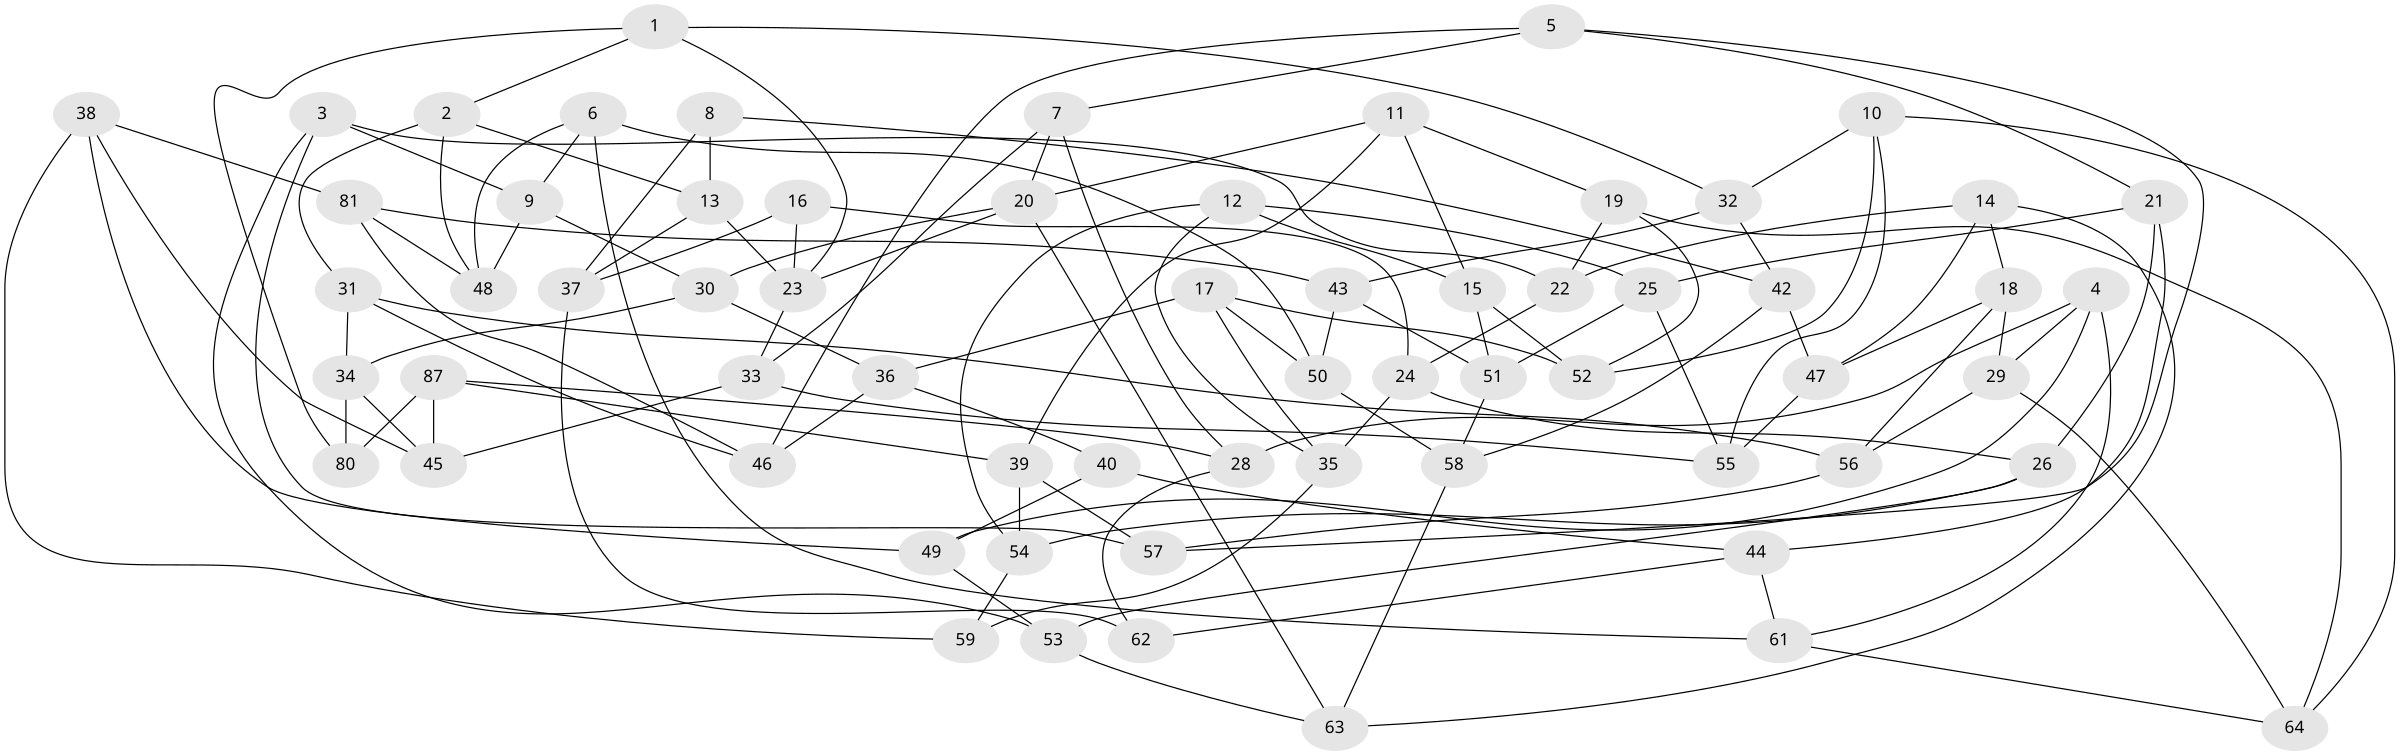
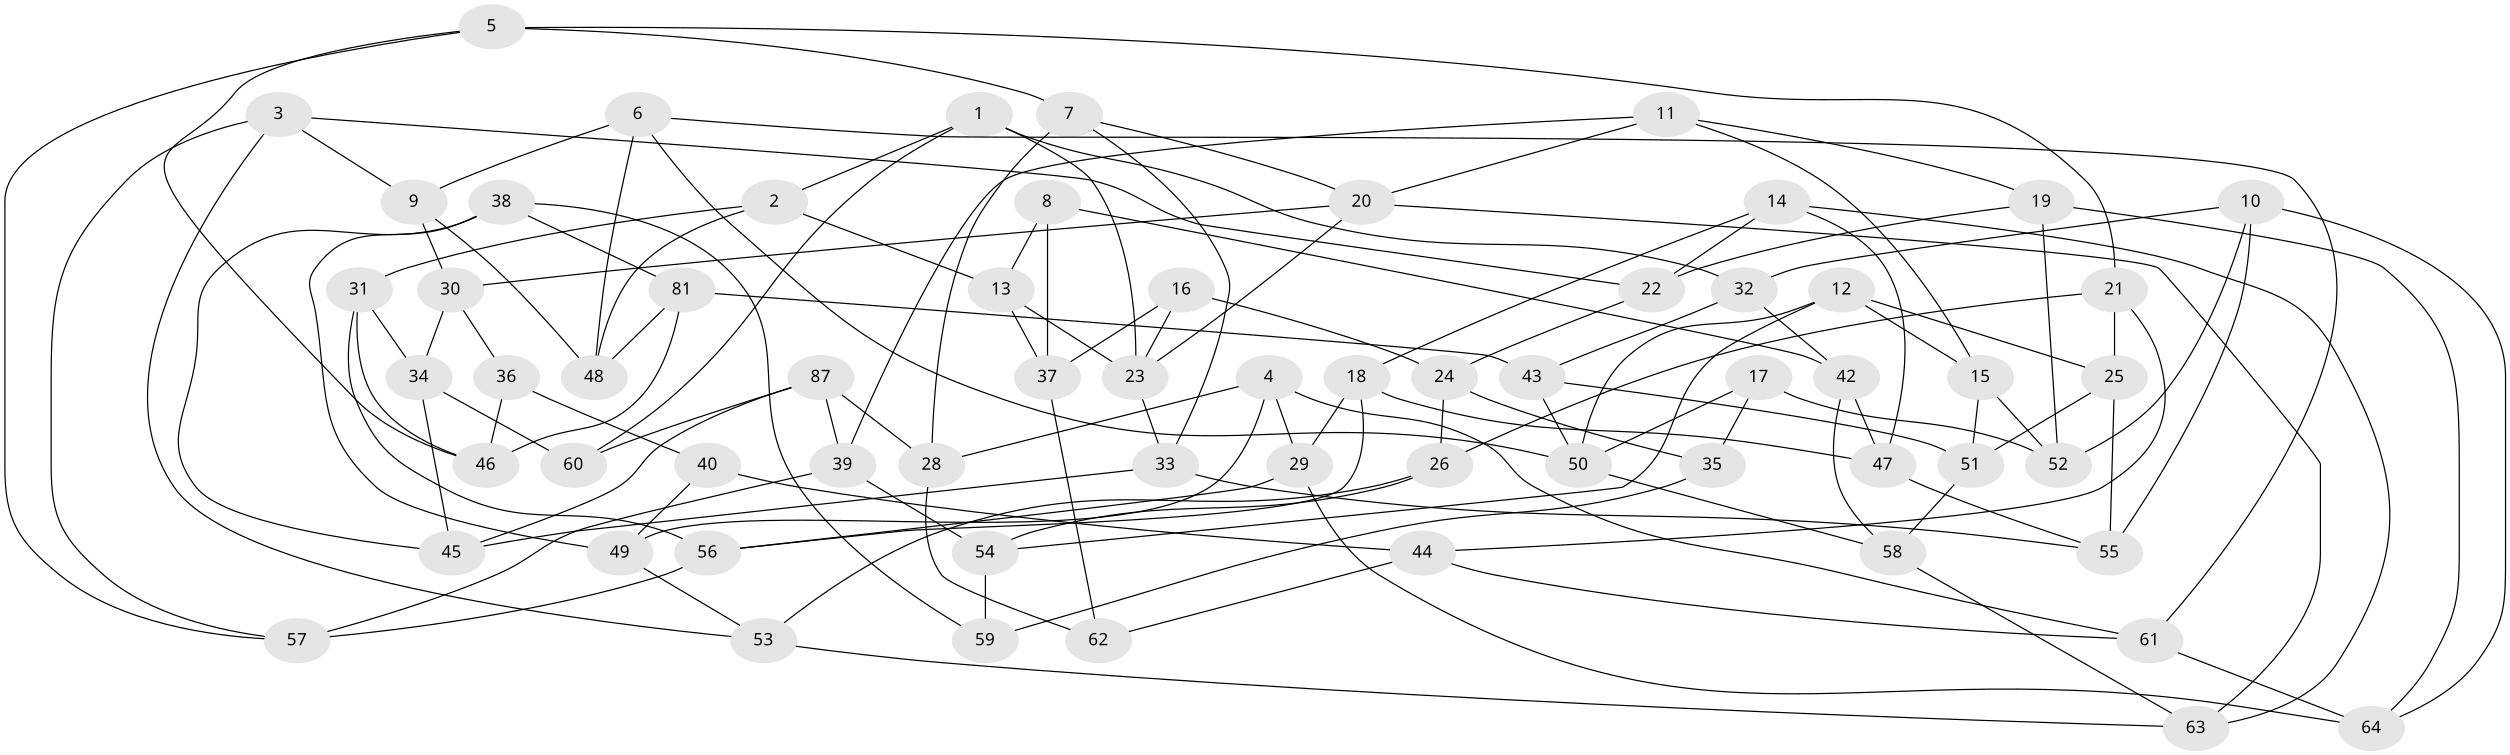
(1045, 334) -> none
(1182, 350) -> (1663, 334)
(346, 465) -> (574, 465)
